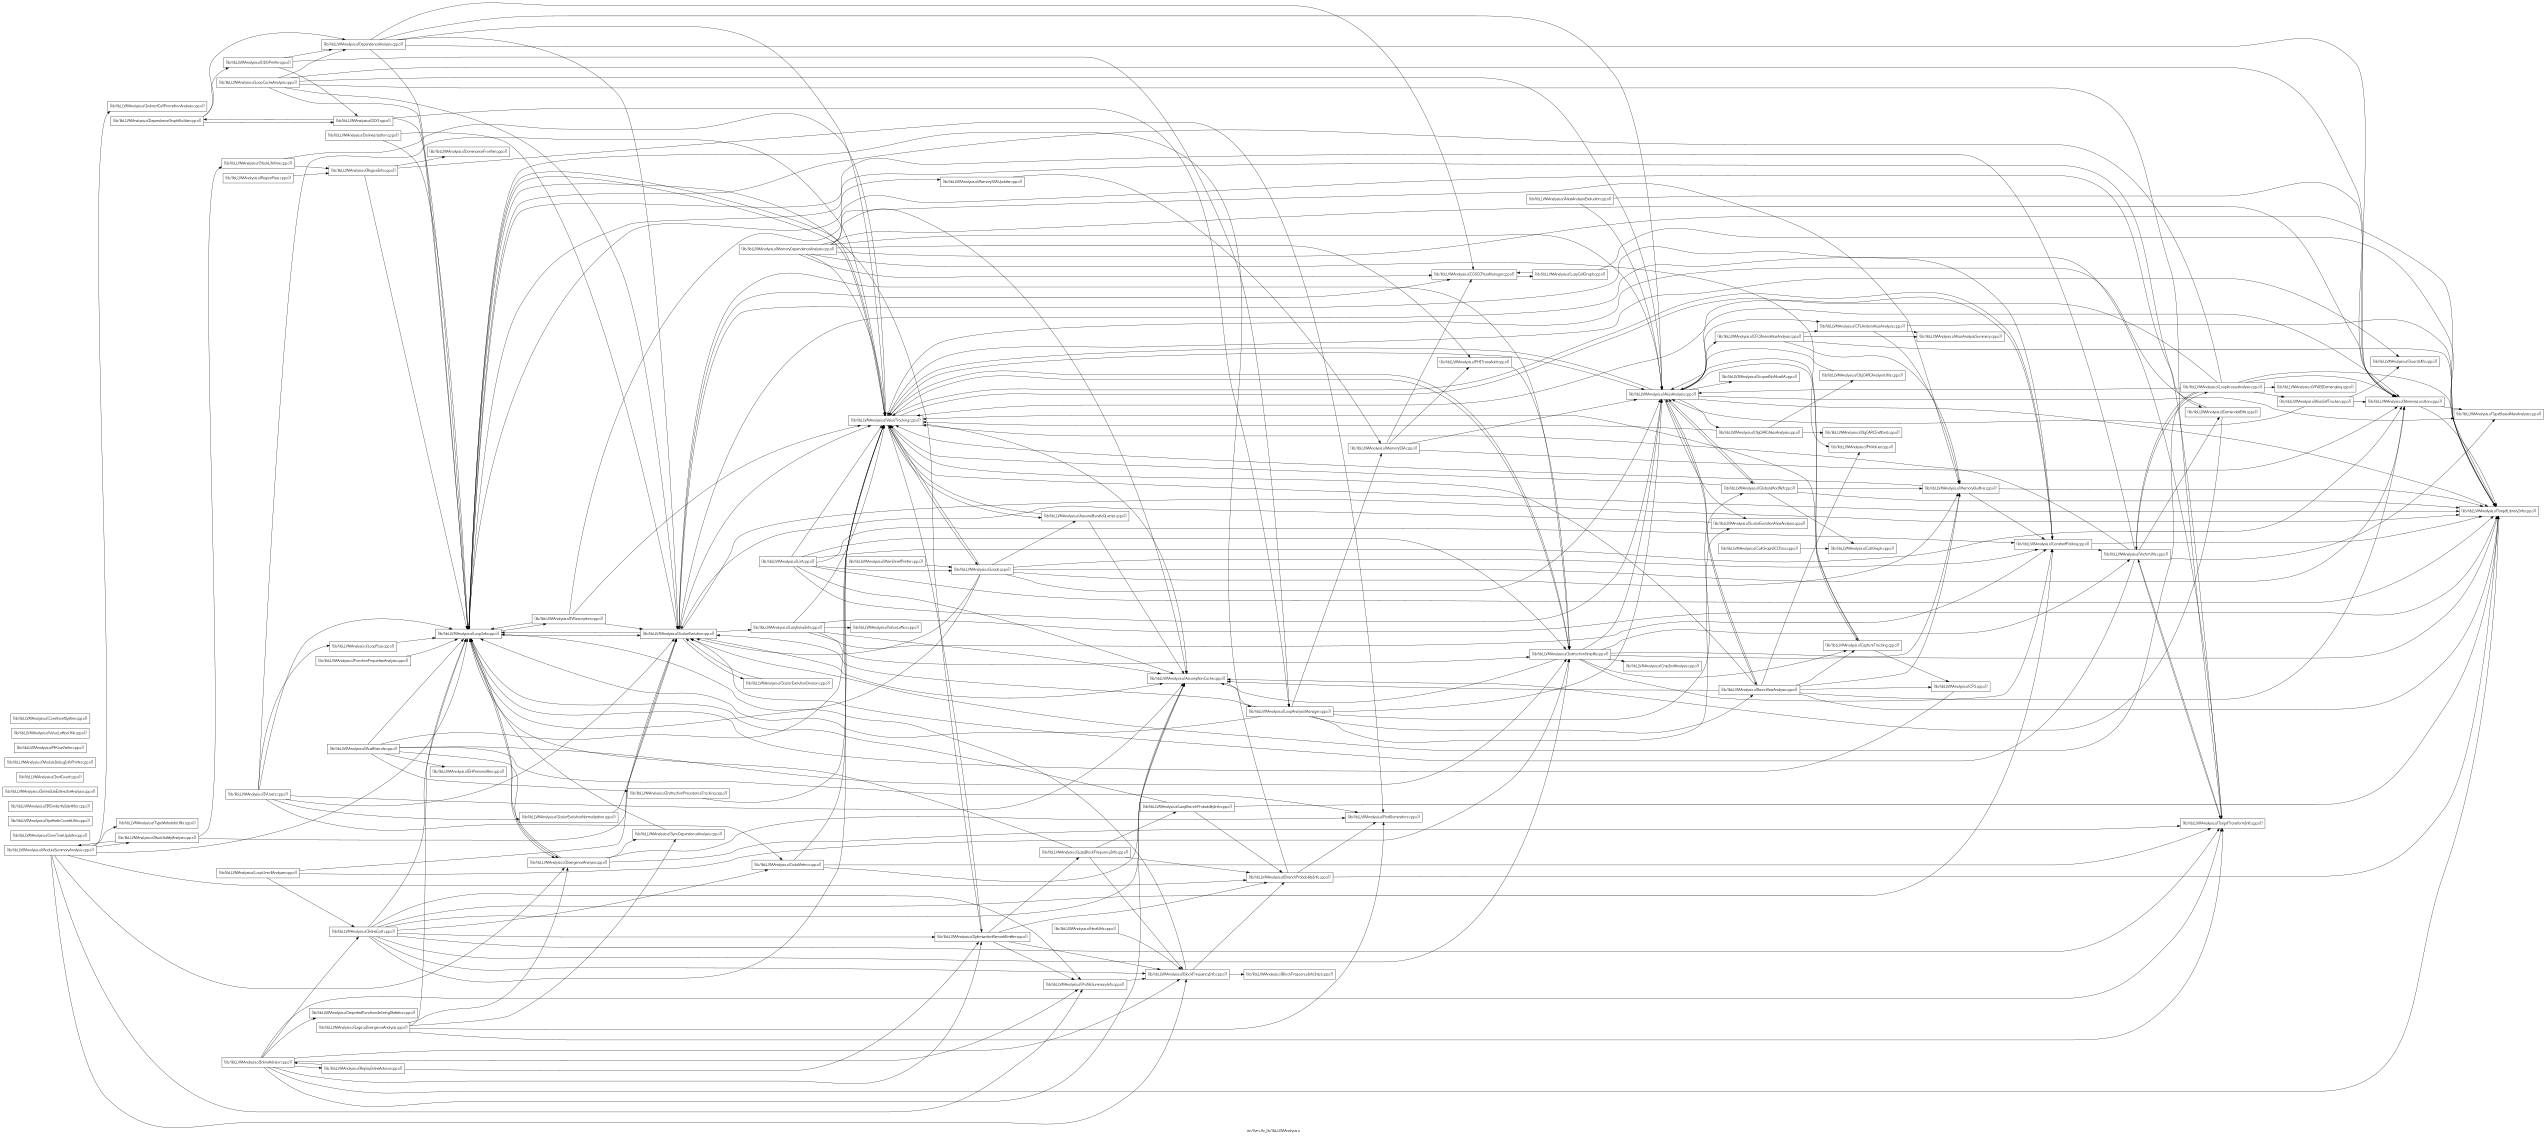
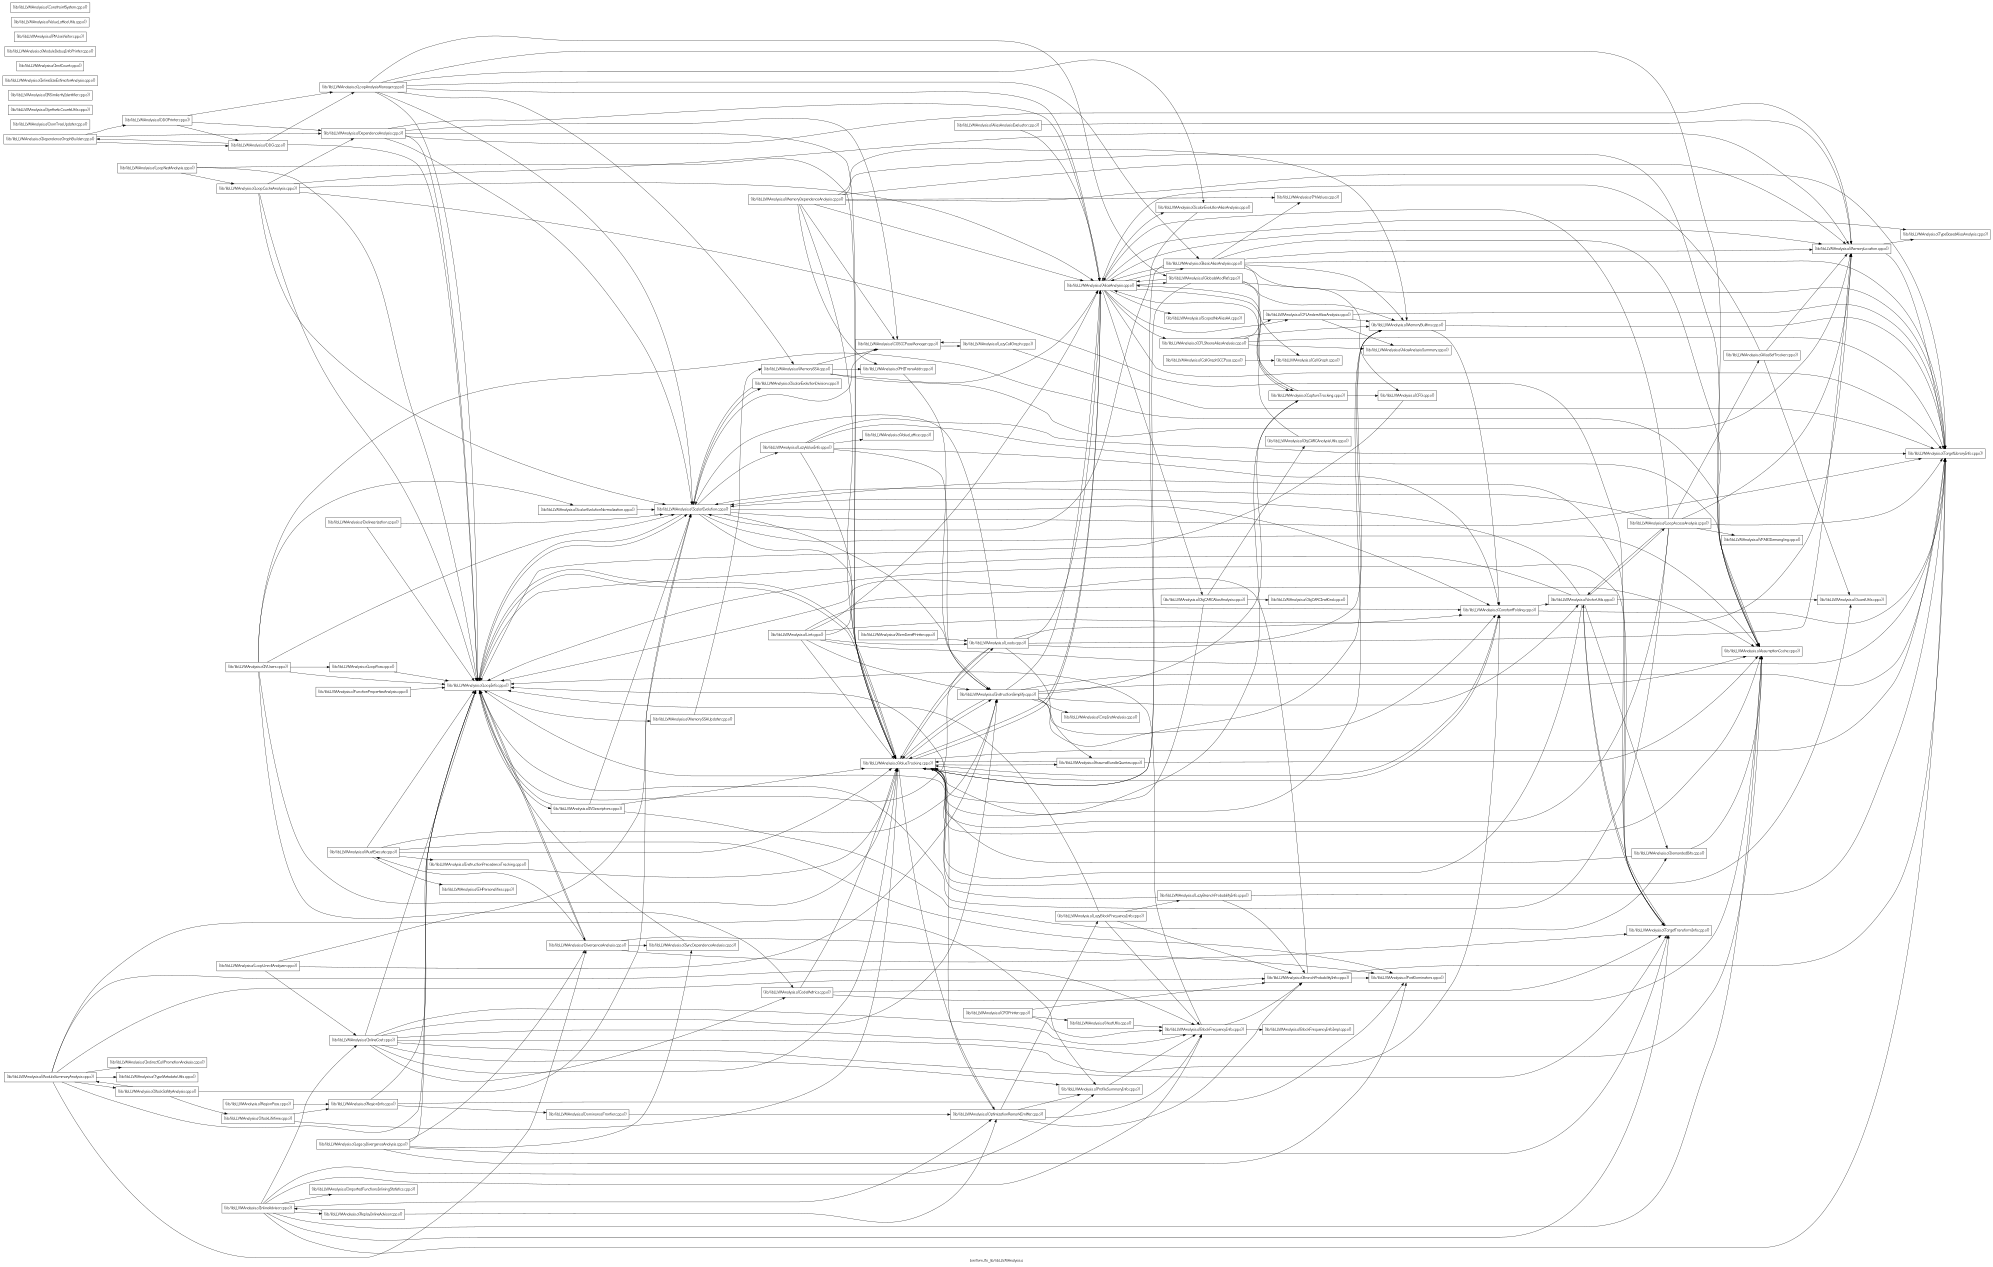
none -> (157, 168)
(2352, 537) -> (1711, 600)
(1239, 694) -> (1312, 51)
(505, 763) -> (494, 873)
(665, 937) -> (788, 1114)
none -> (998, 1013)
